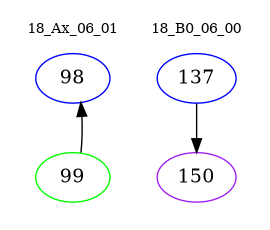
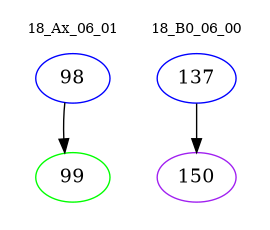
(82, 135) -> (64, 121)
